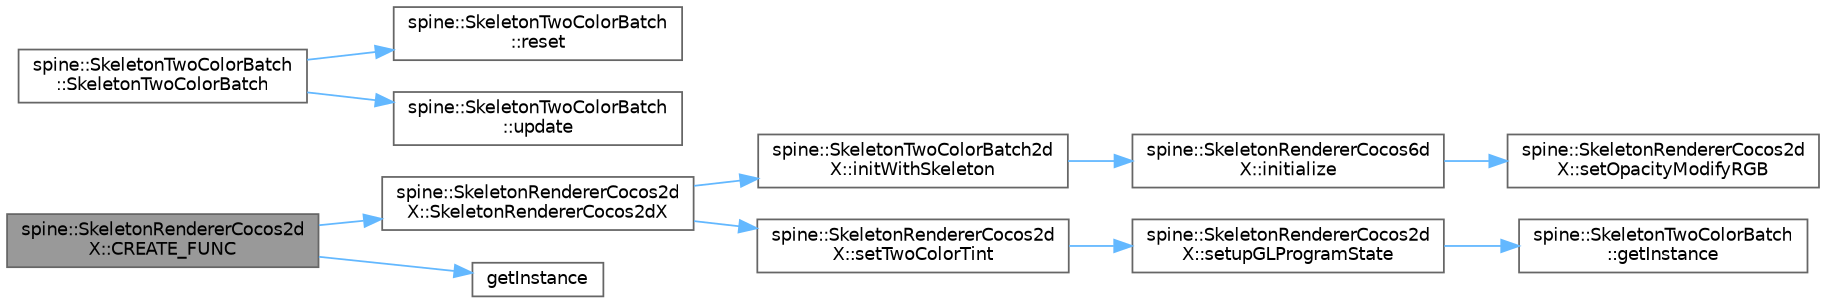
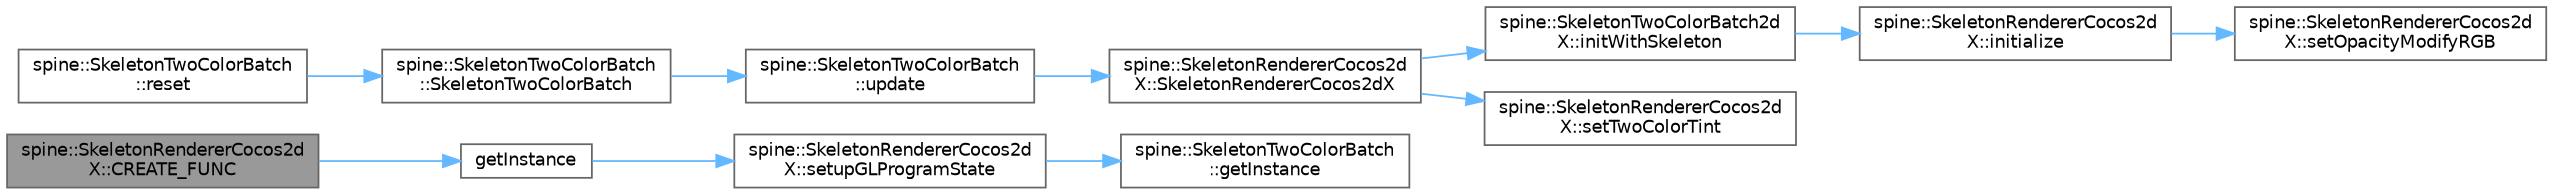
(341, 56) -> (336, 76)
(1288, 161) -> (2015, 34)
(341, 223) -> (1063, 76)
(1091, 246) -> (654, 161)
